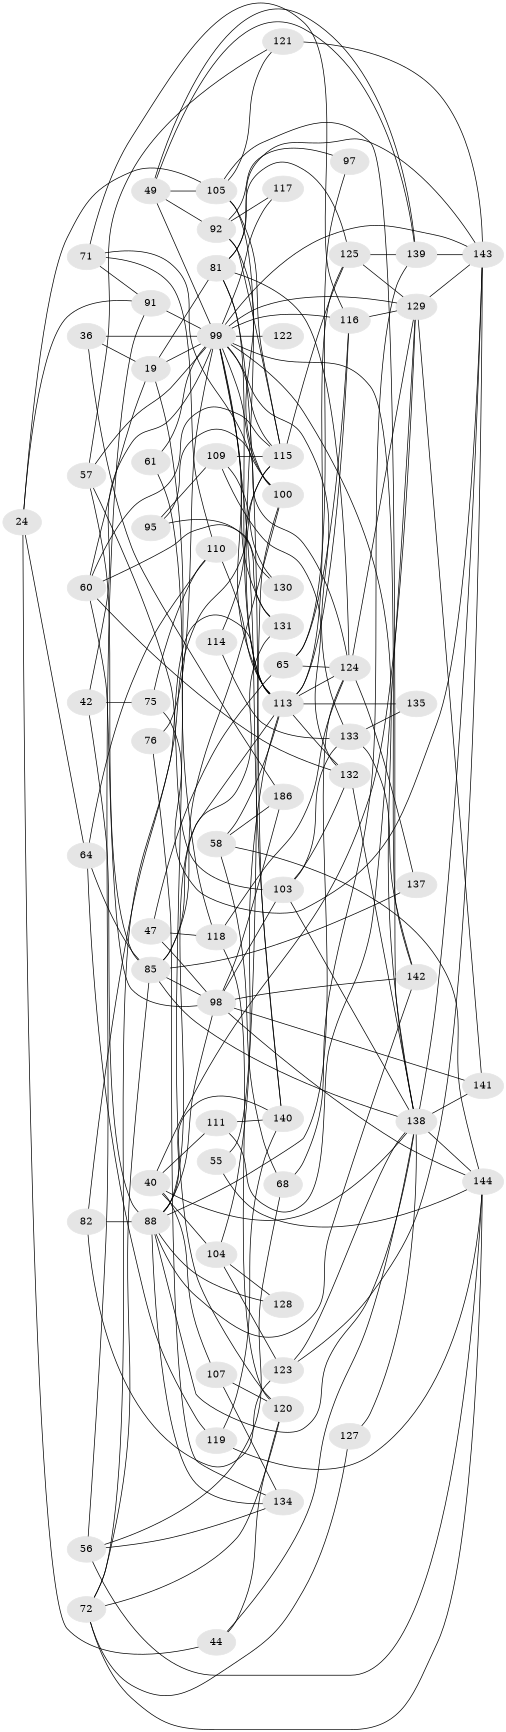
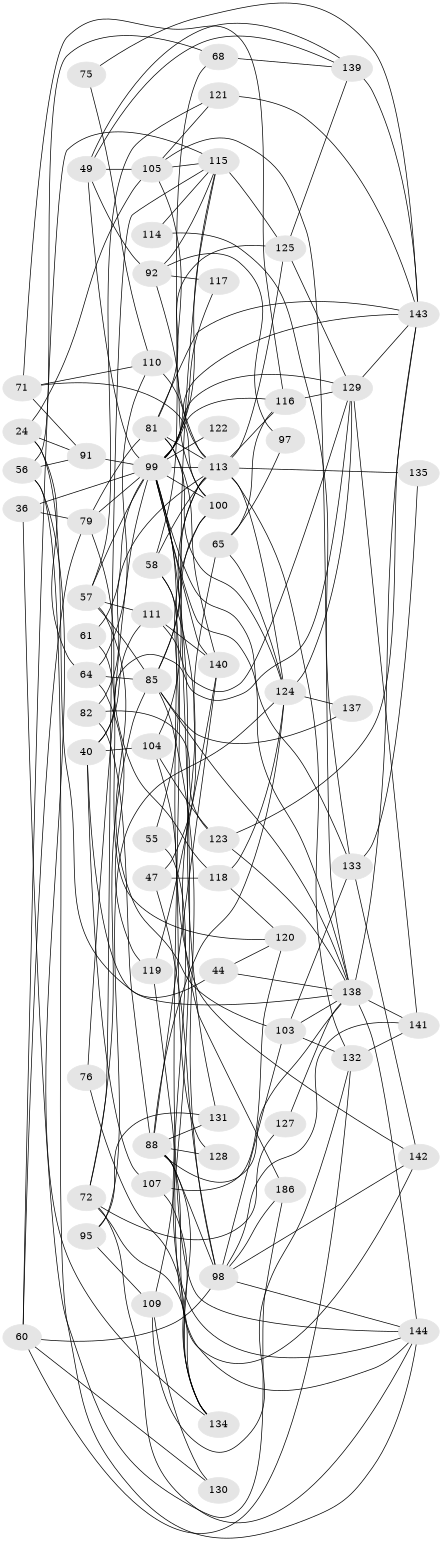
(151, 369) -> (87, 522)
none -> (119, 606)
(87, 702) -> none
(383, 948) -> (385, 1042)
(227, 1547) -> (173, 1286)
